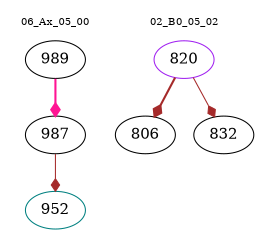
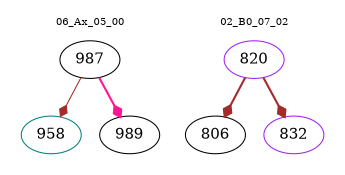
(185, 22) -> (255, 22)
(55, 91) -> (107, 92)
(201, 92) -> (271, 92)
(224, 135) -> (294, 135)
(55, 210) -> (51, 135)
